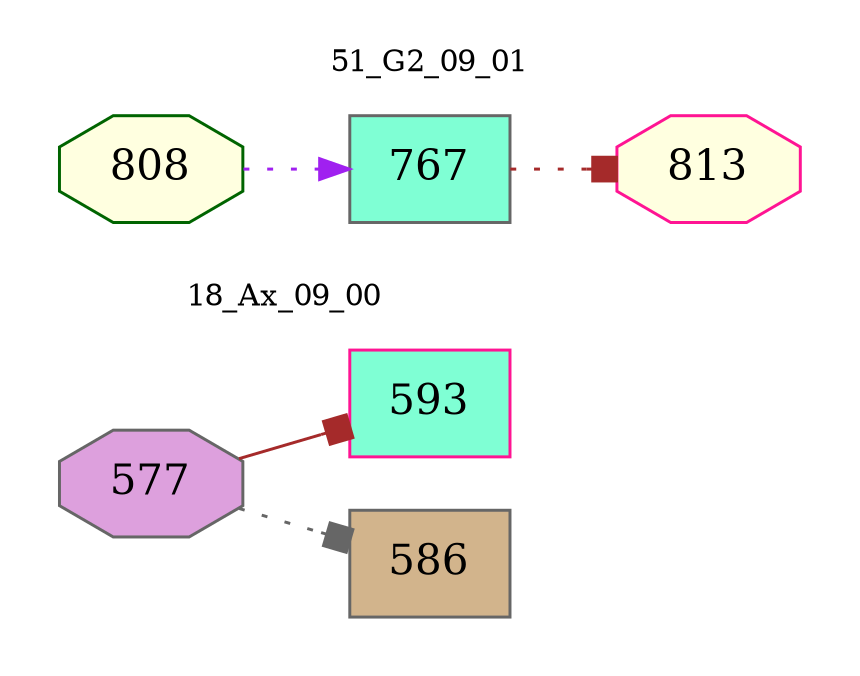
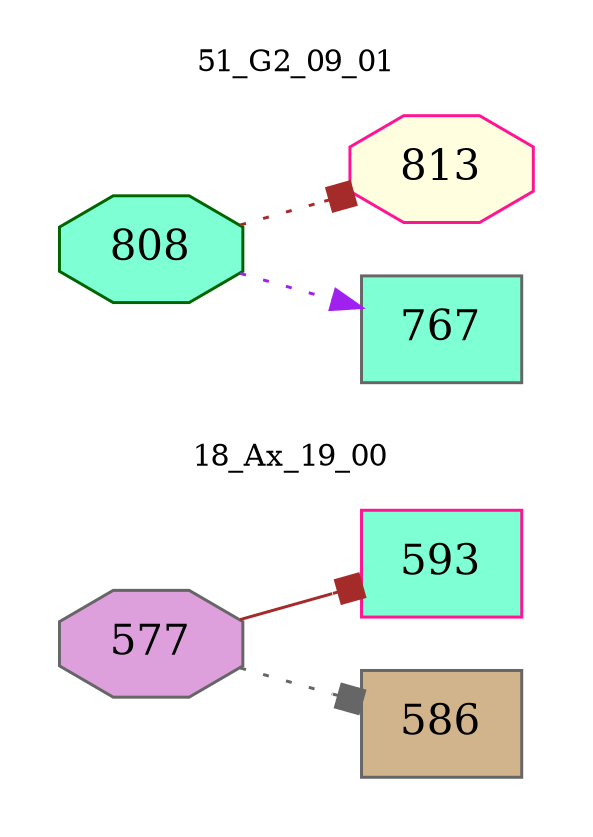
(151, 169) -> (151, 249)
(548, 169) -> (282, 213)
(285, 298) -> (291, 458)
